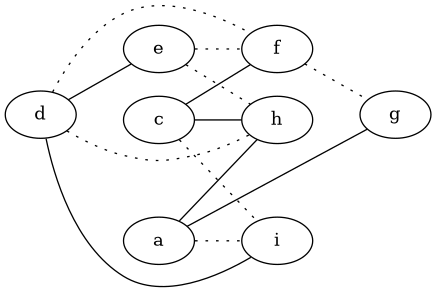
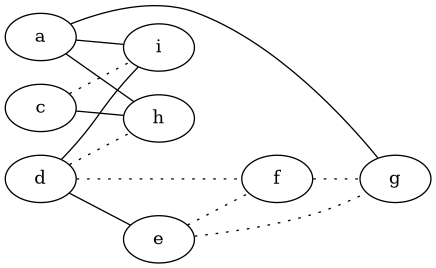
(210, 80) -> (283, 222)
(210, 89) -> none
(218, 241) -> (100, 42)
